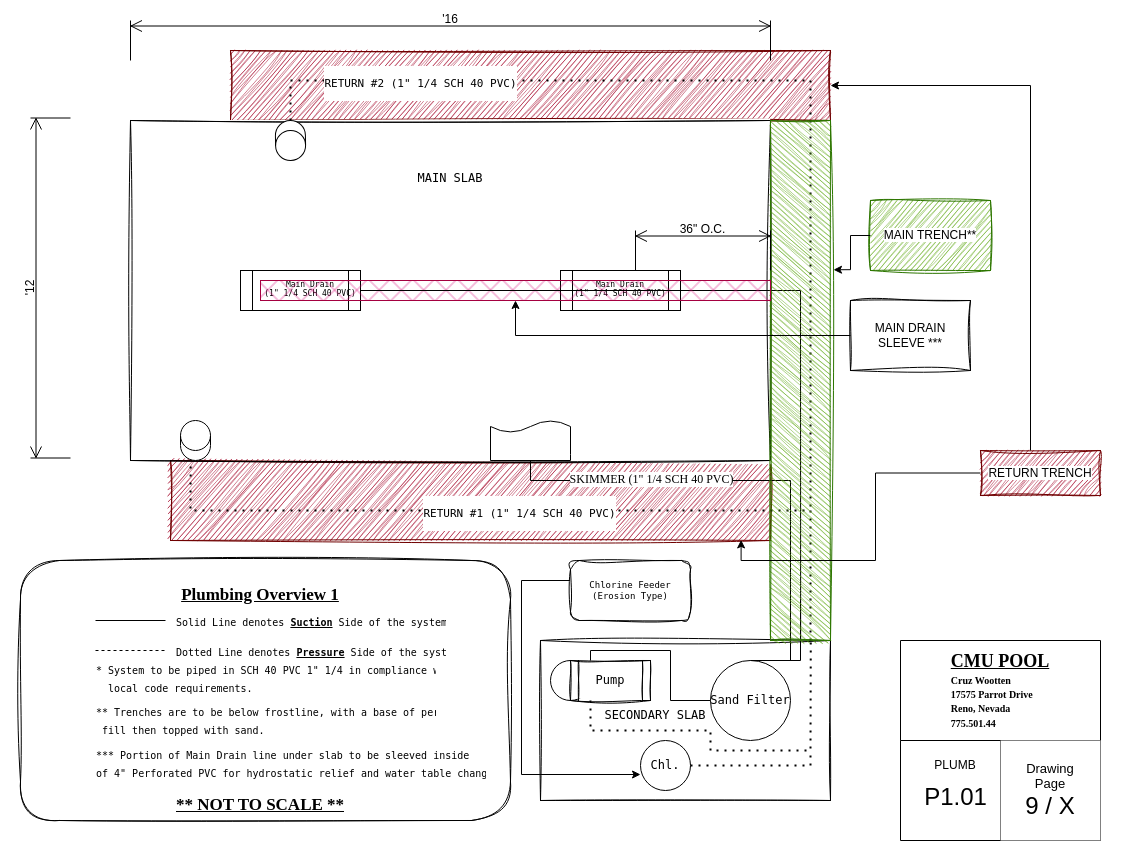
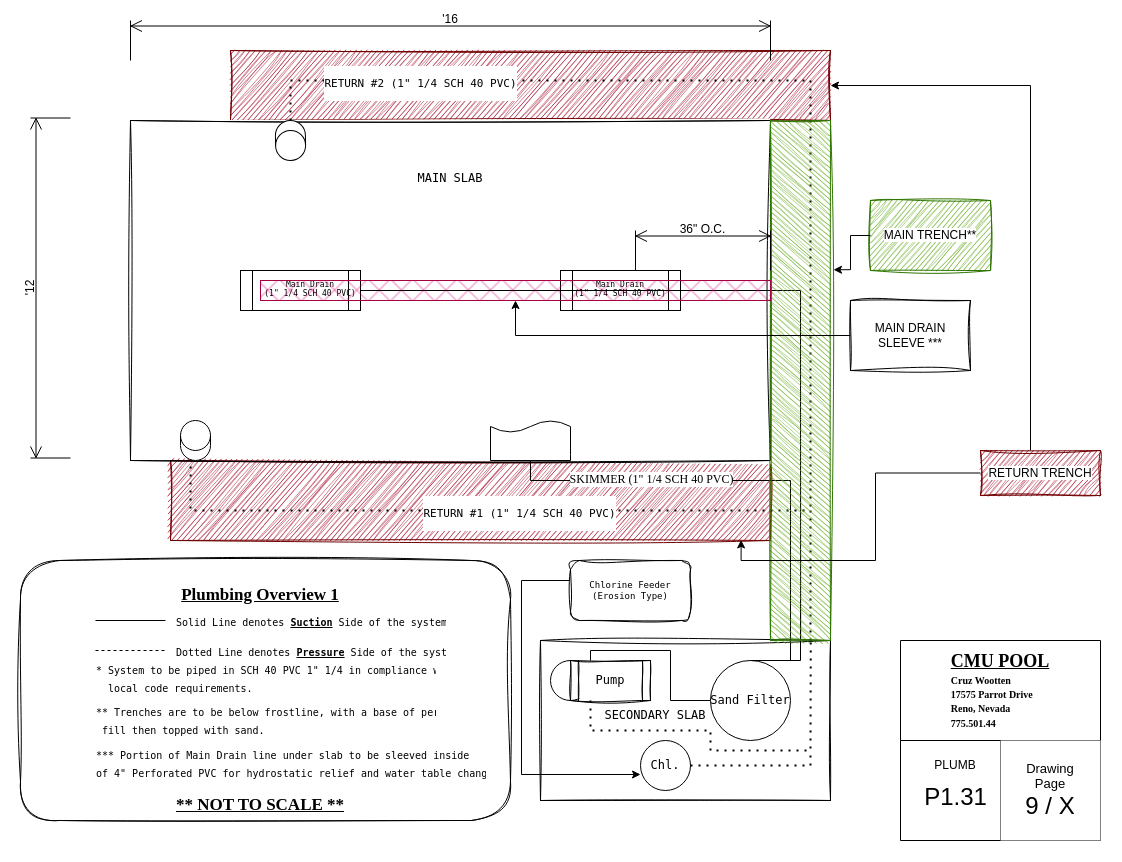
(918, 791) -> (918, 791)
